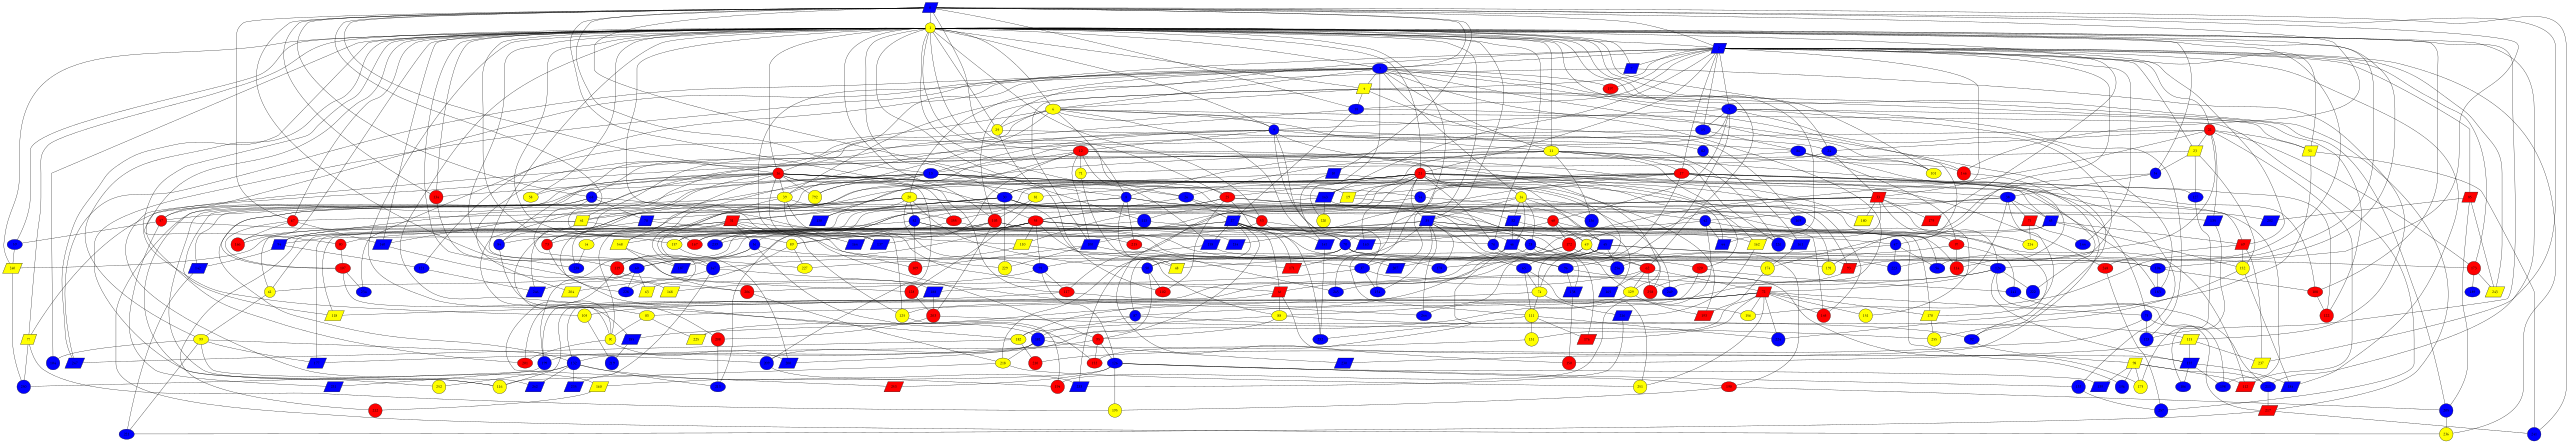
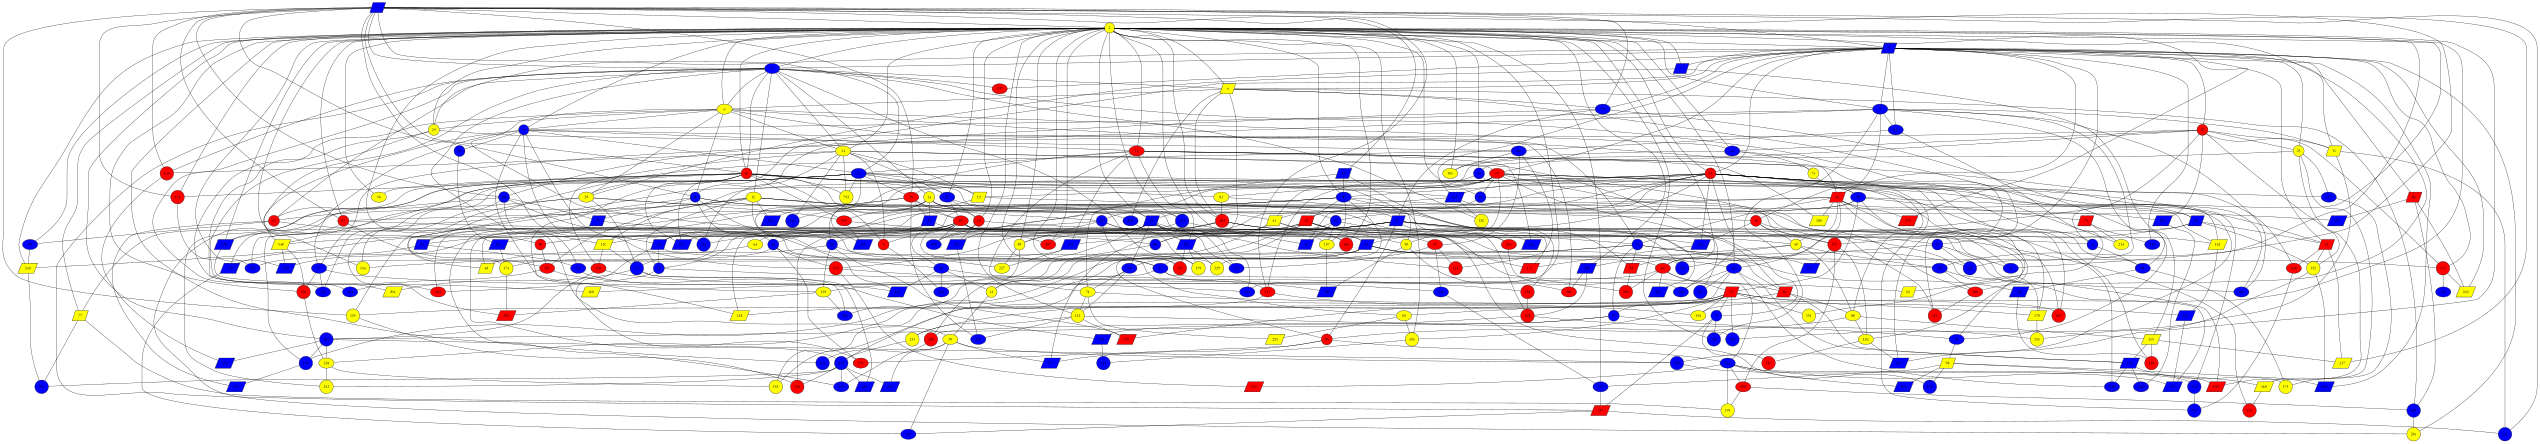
(2195, 151) -> (2299, 151)
(628, 327) -> (1408, 327)
(750, 372) -> (326, 374)
